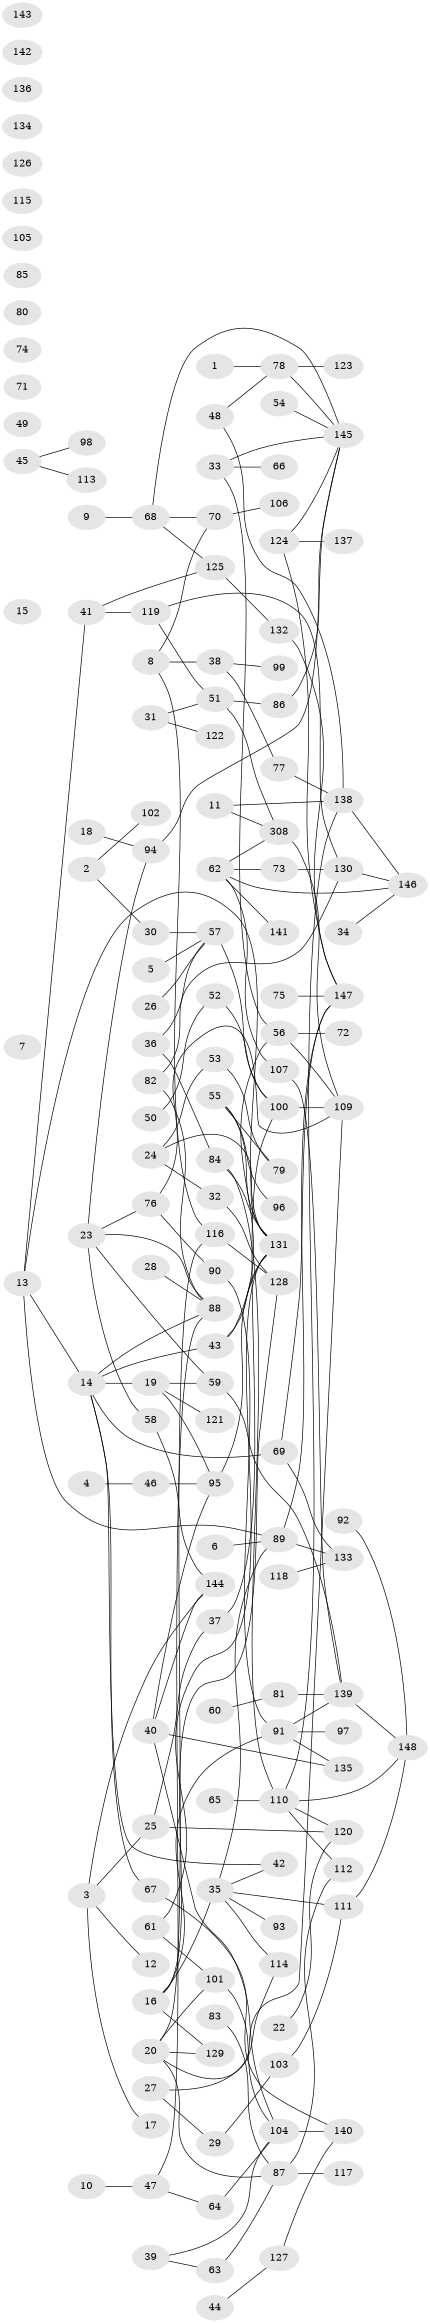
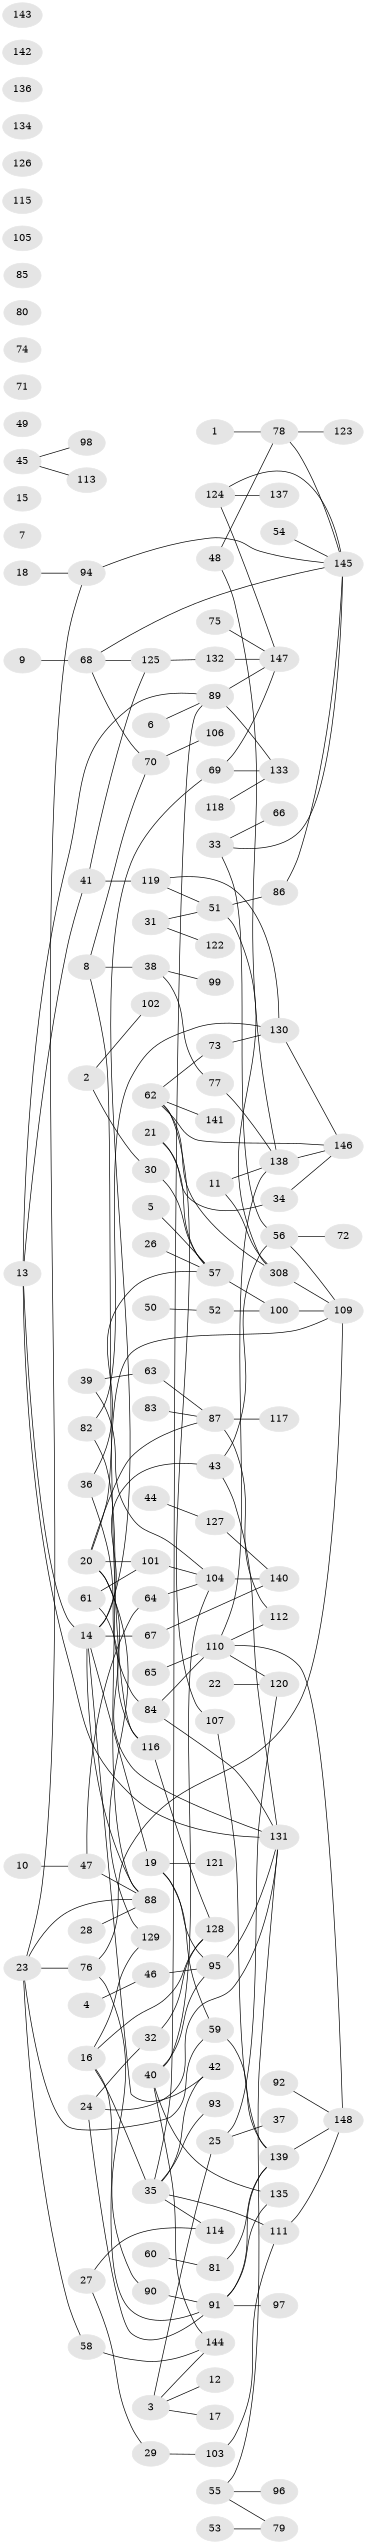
(183, 1108) -> (107, 2245)
none -> (151, 1133)
(254, 1367) -> none
